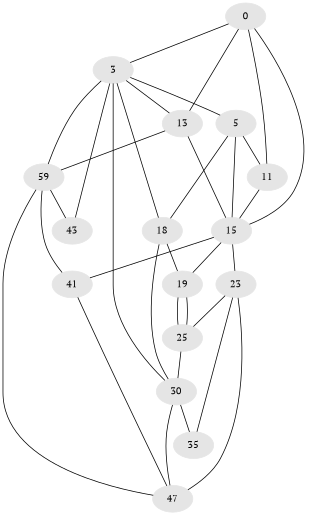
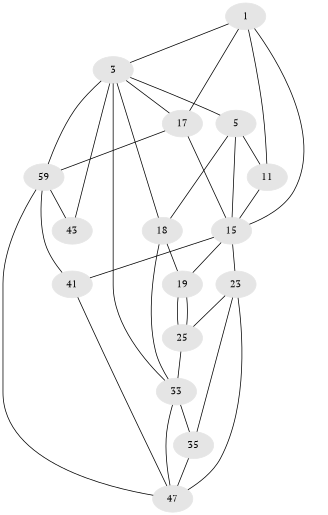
(246, 16) -> (246, 16)
(182, 124) -> (182, 124)
(176, 392) -> (176, 392)
none -> (183, 472)
